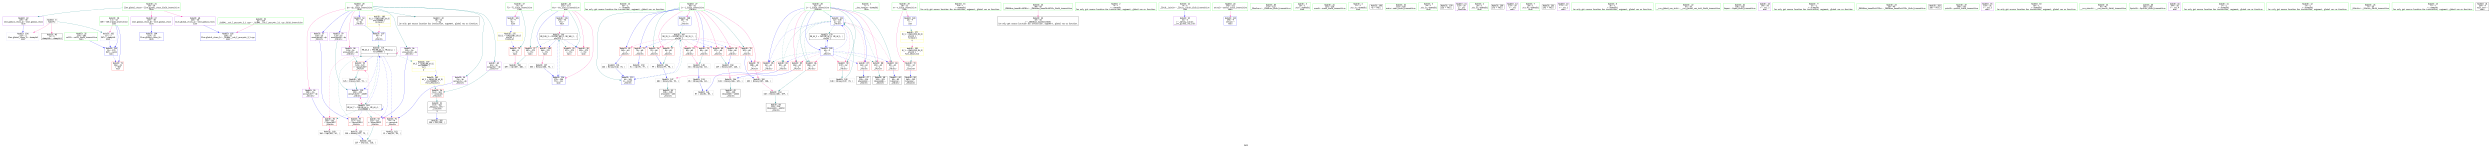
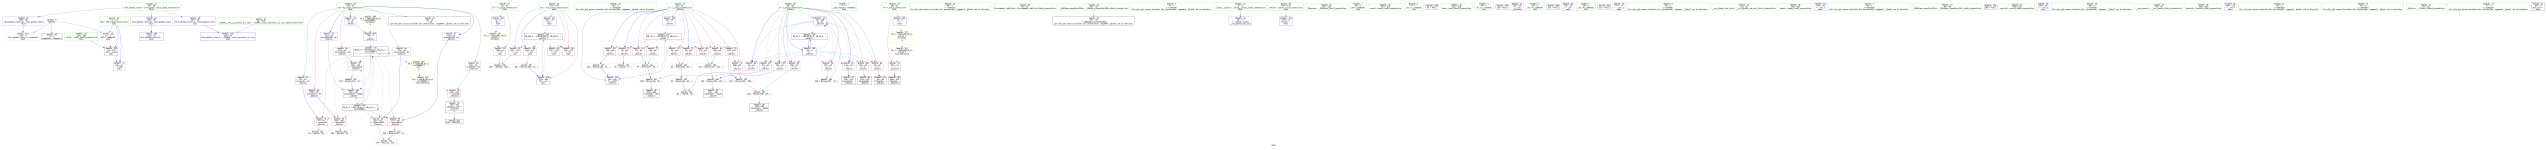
none -> (1025, 7)
(339, 83) -> (390, 84)
